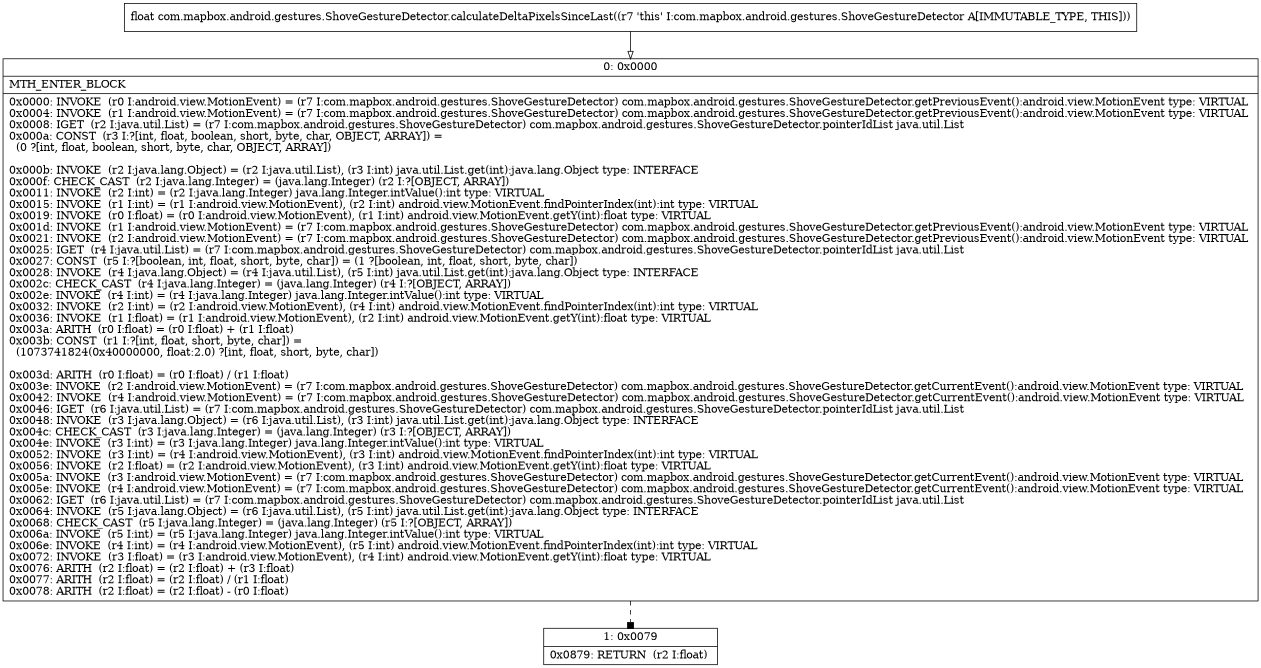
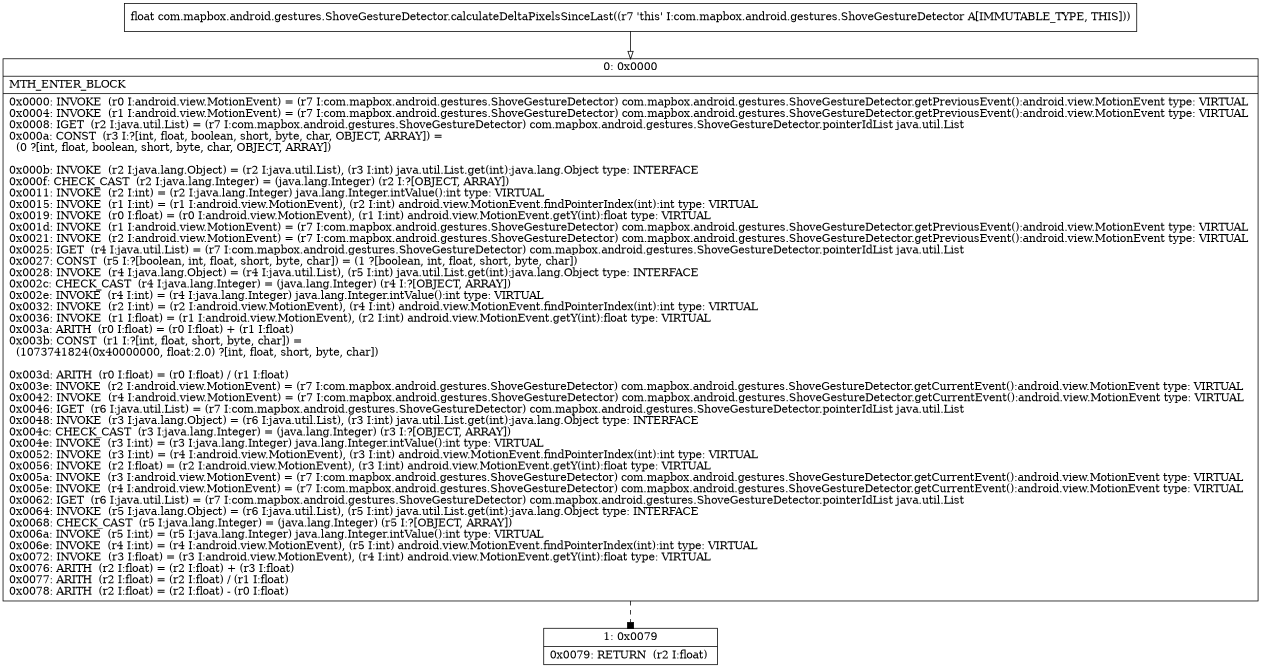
(631, 655) -> (631, 655)
